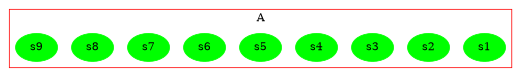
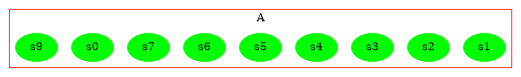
(93, 47) -> (93, 47)
